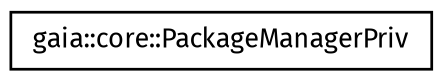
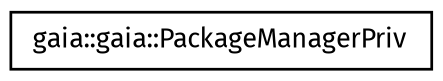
(221, 41) -> (221, 41)
